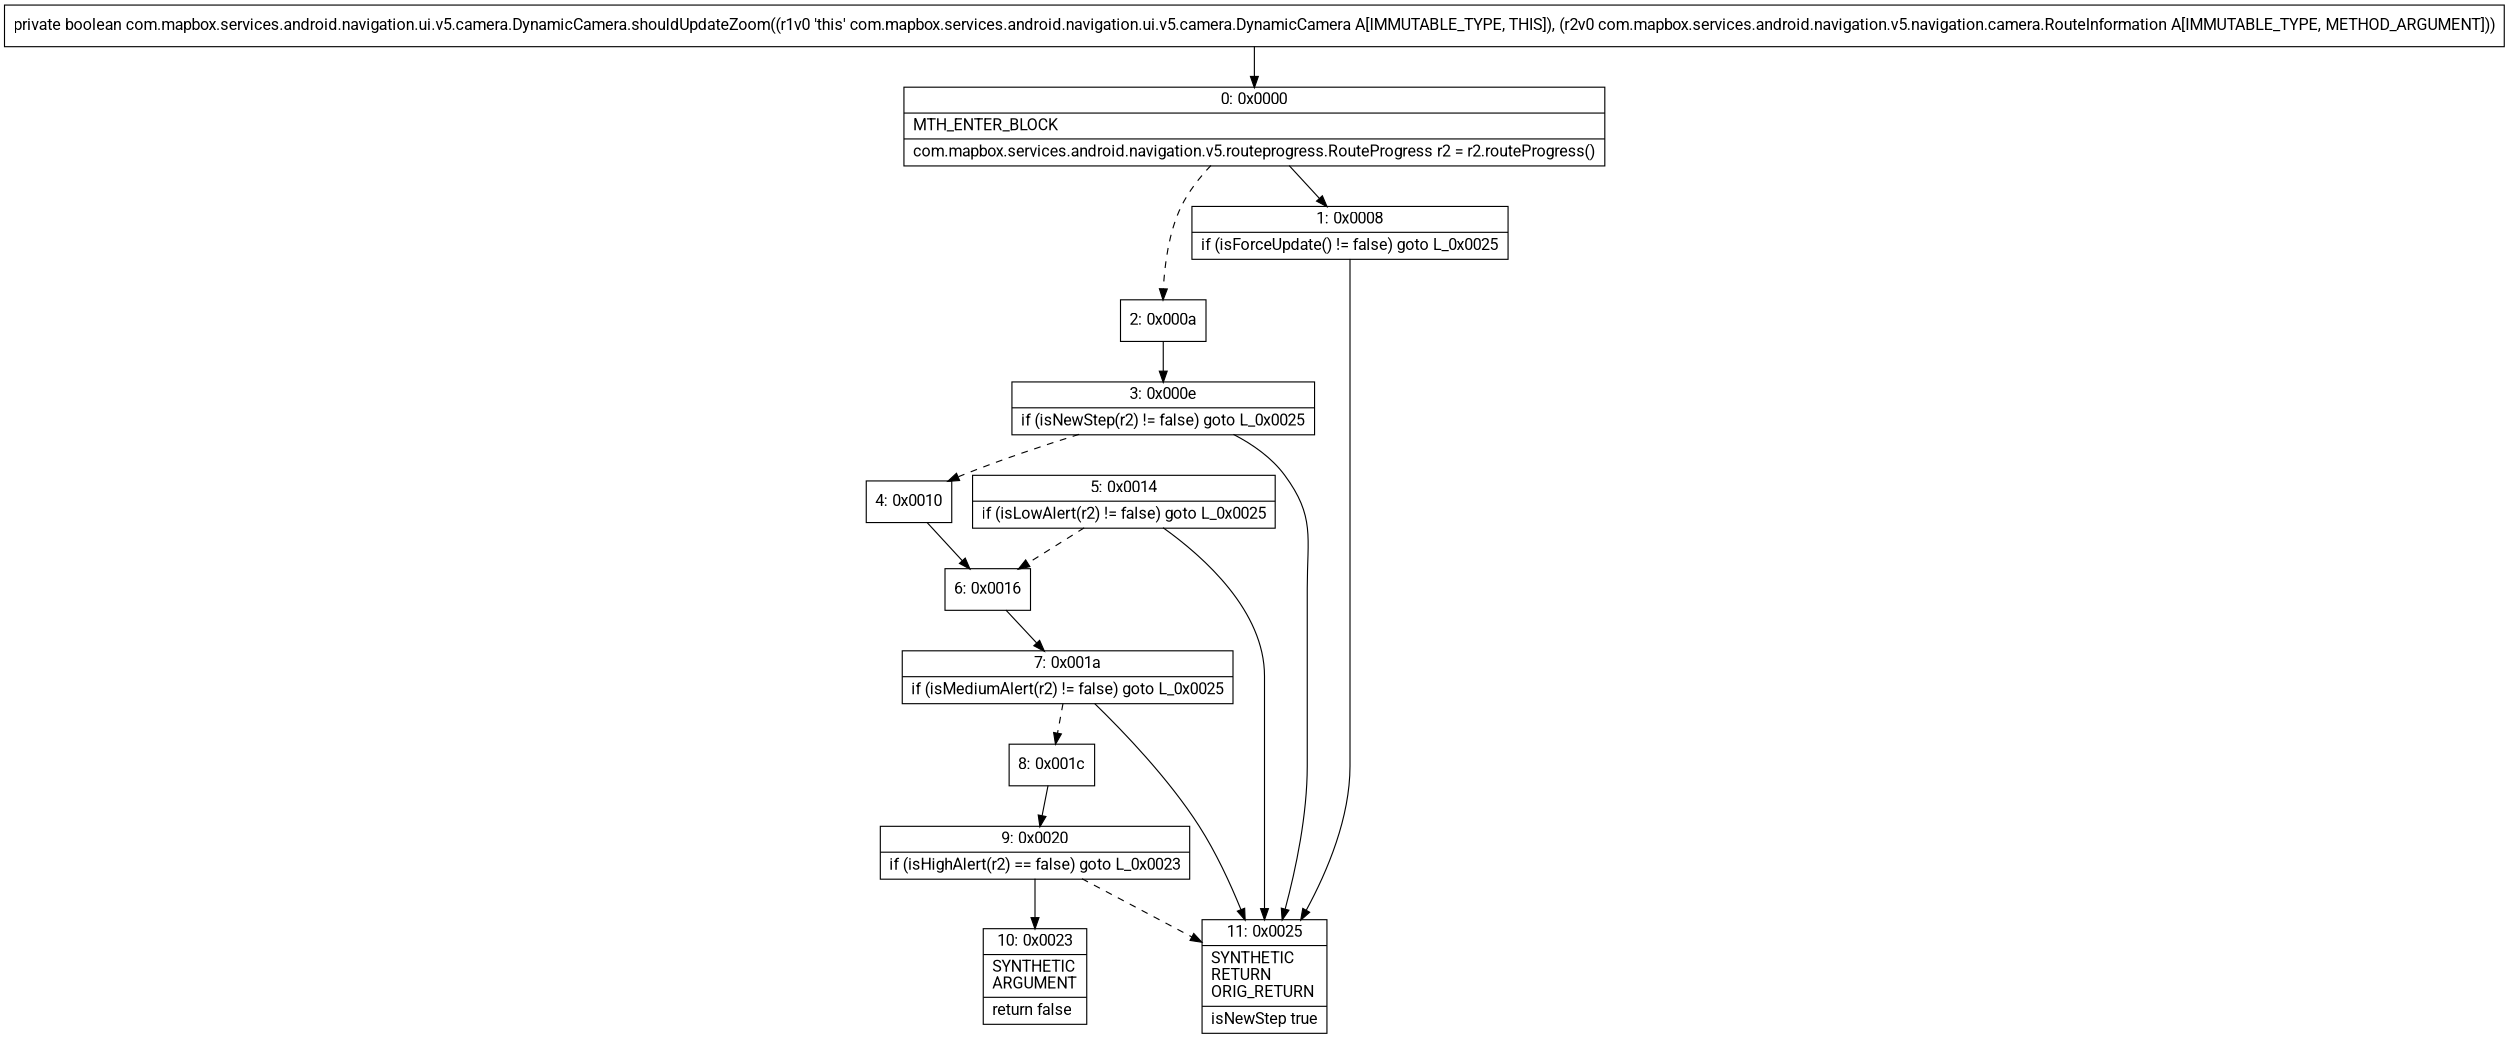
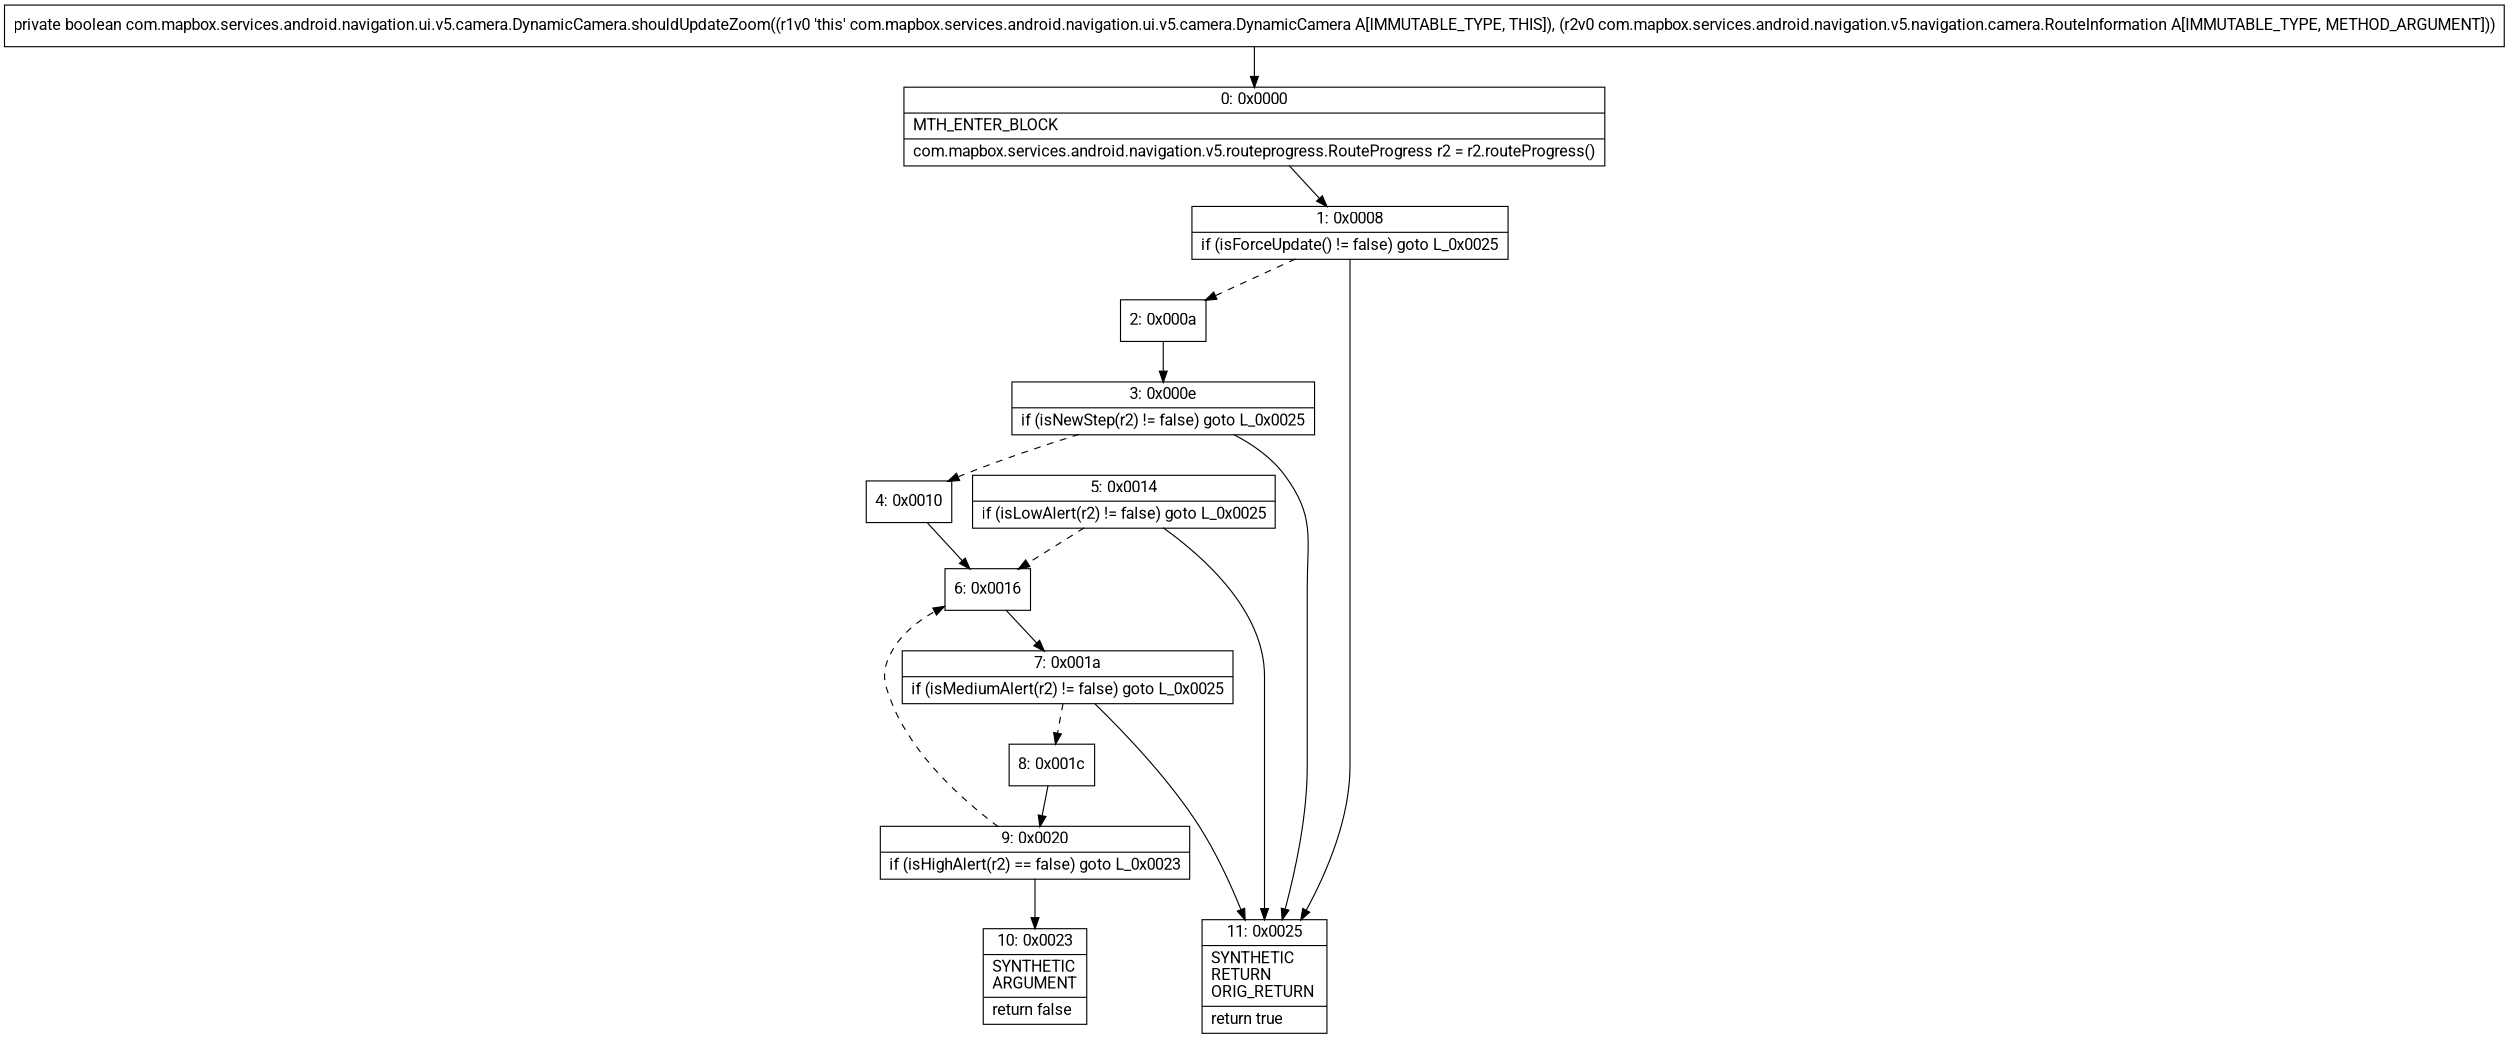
(1175, 222) -> (1255, 277)
(1137, 908) -> (903, 726)
(1264, 1019) -> (1247, 1019)
